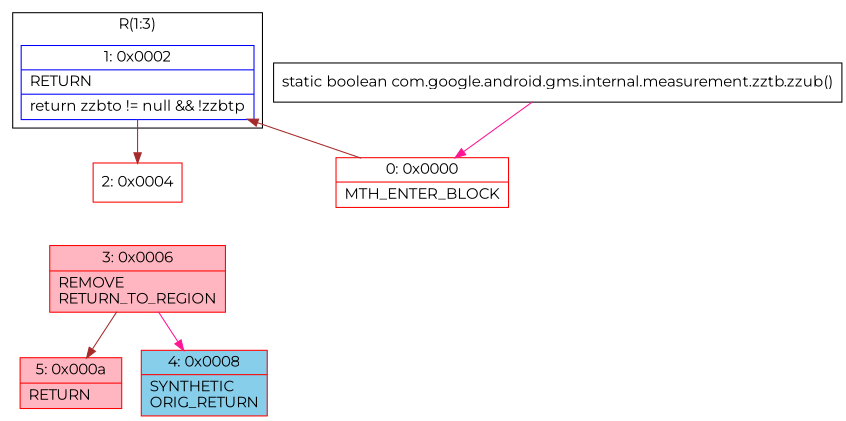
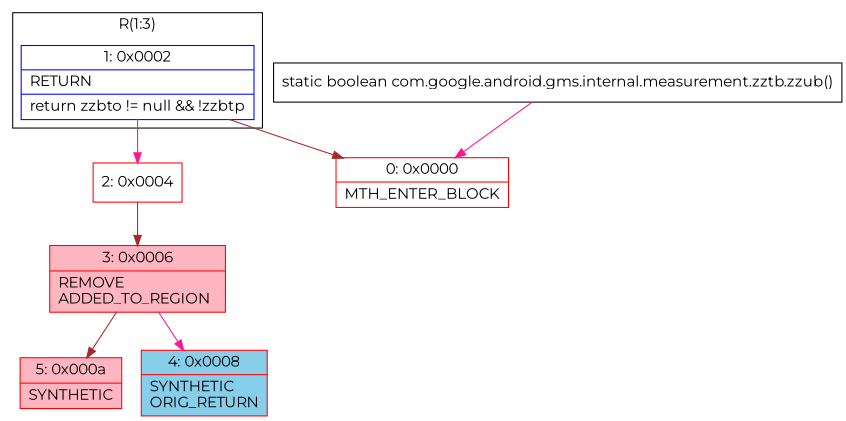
(138, 136) -> (138, 136)
(309, 140) -> (281, 137)
none -> (138, 219)
(138, 299) -> (134, 299)
(60, 395) -> (71, 395)
